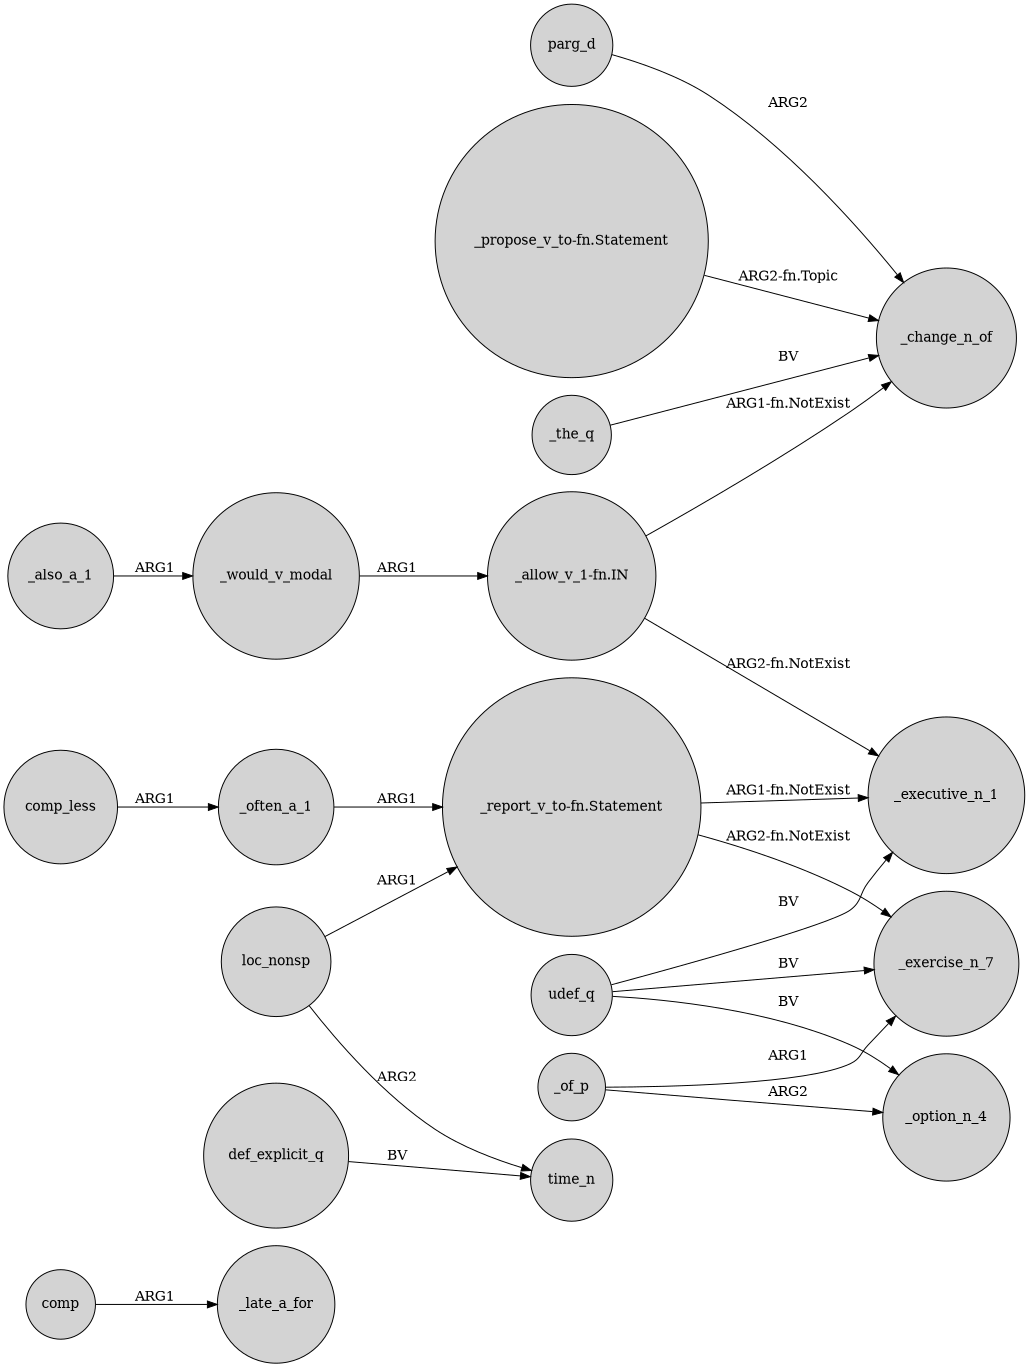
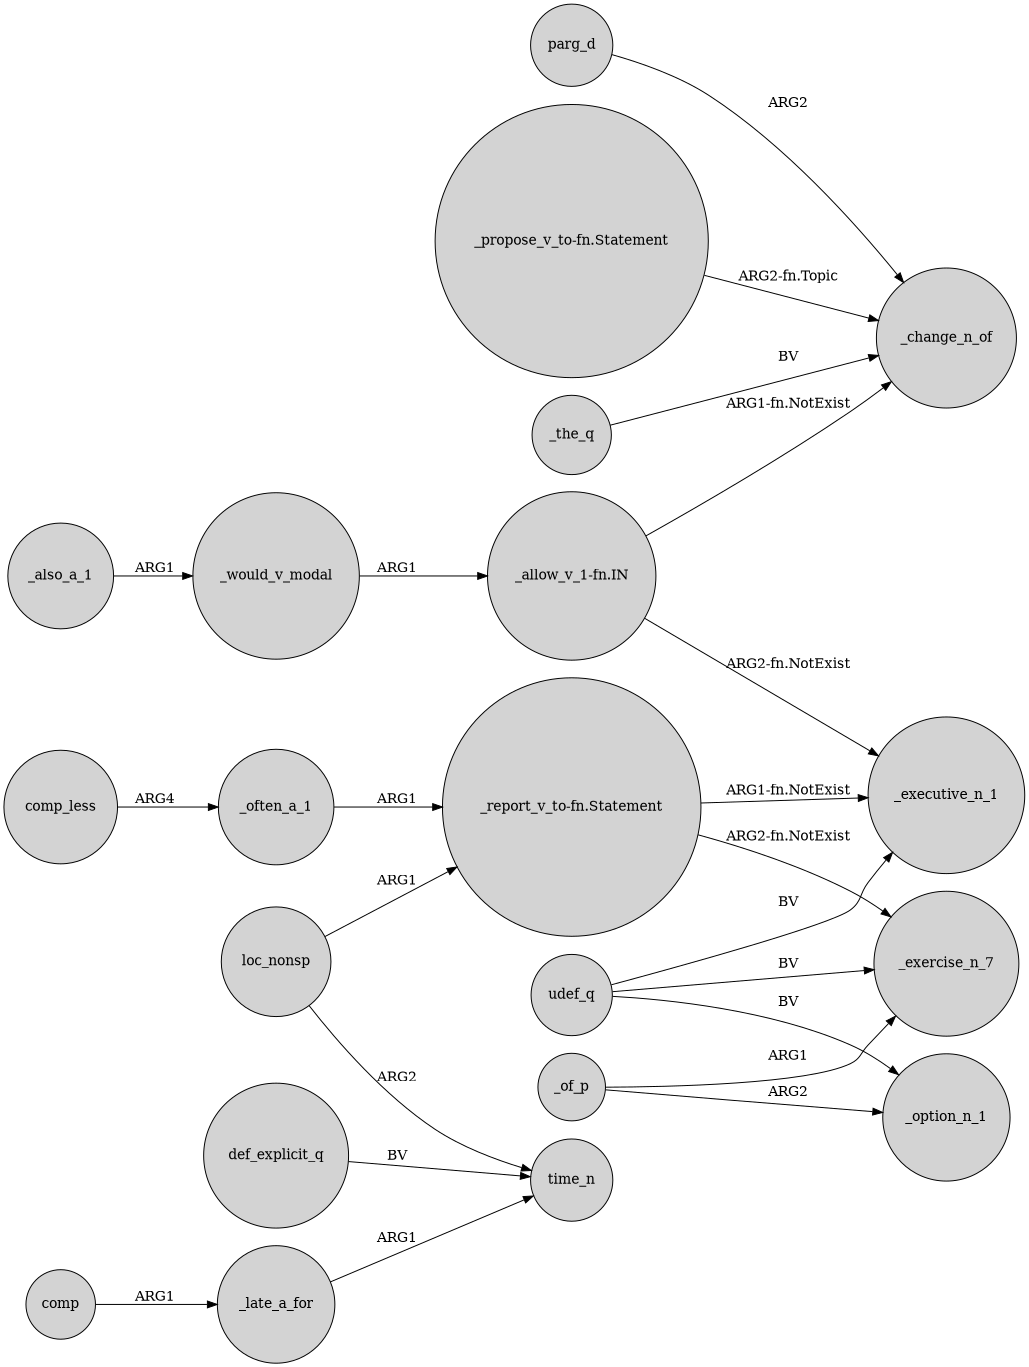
(155, 800) -> (155, 800)
(946, 1117) -> (946, 1117)
none -> (427, 1241)
